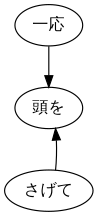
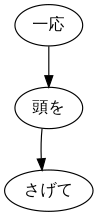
(56, 155) -> (41, 144)
